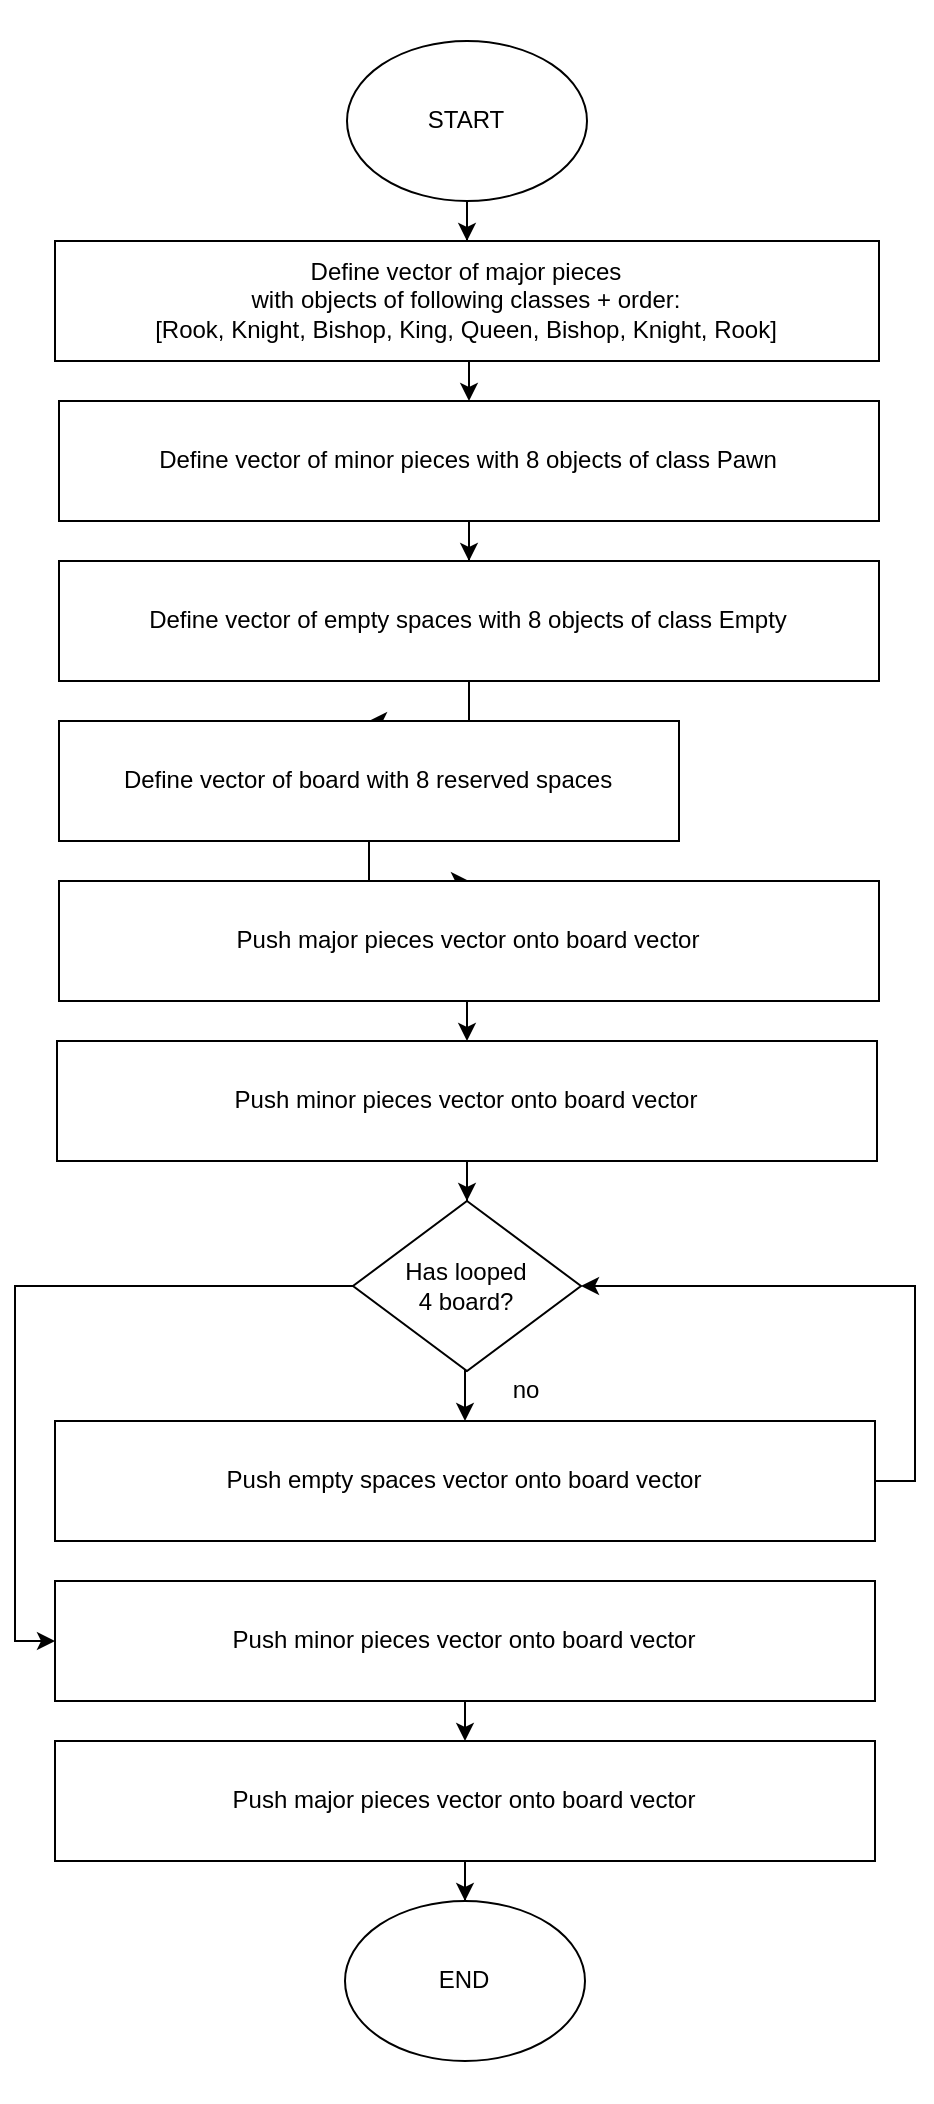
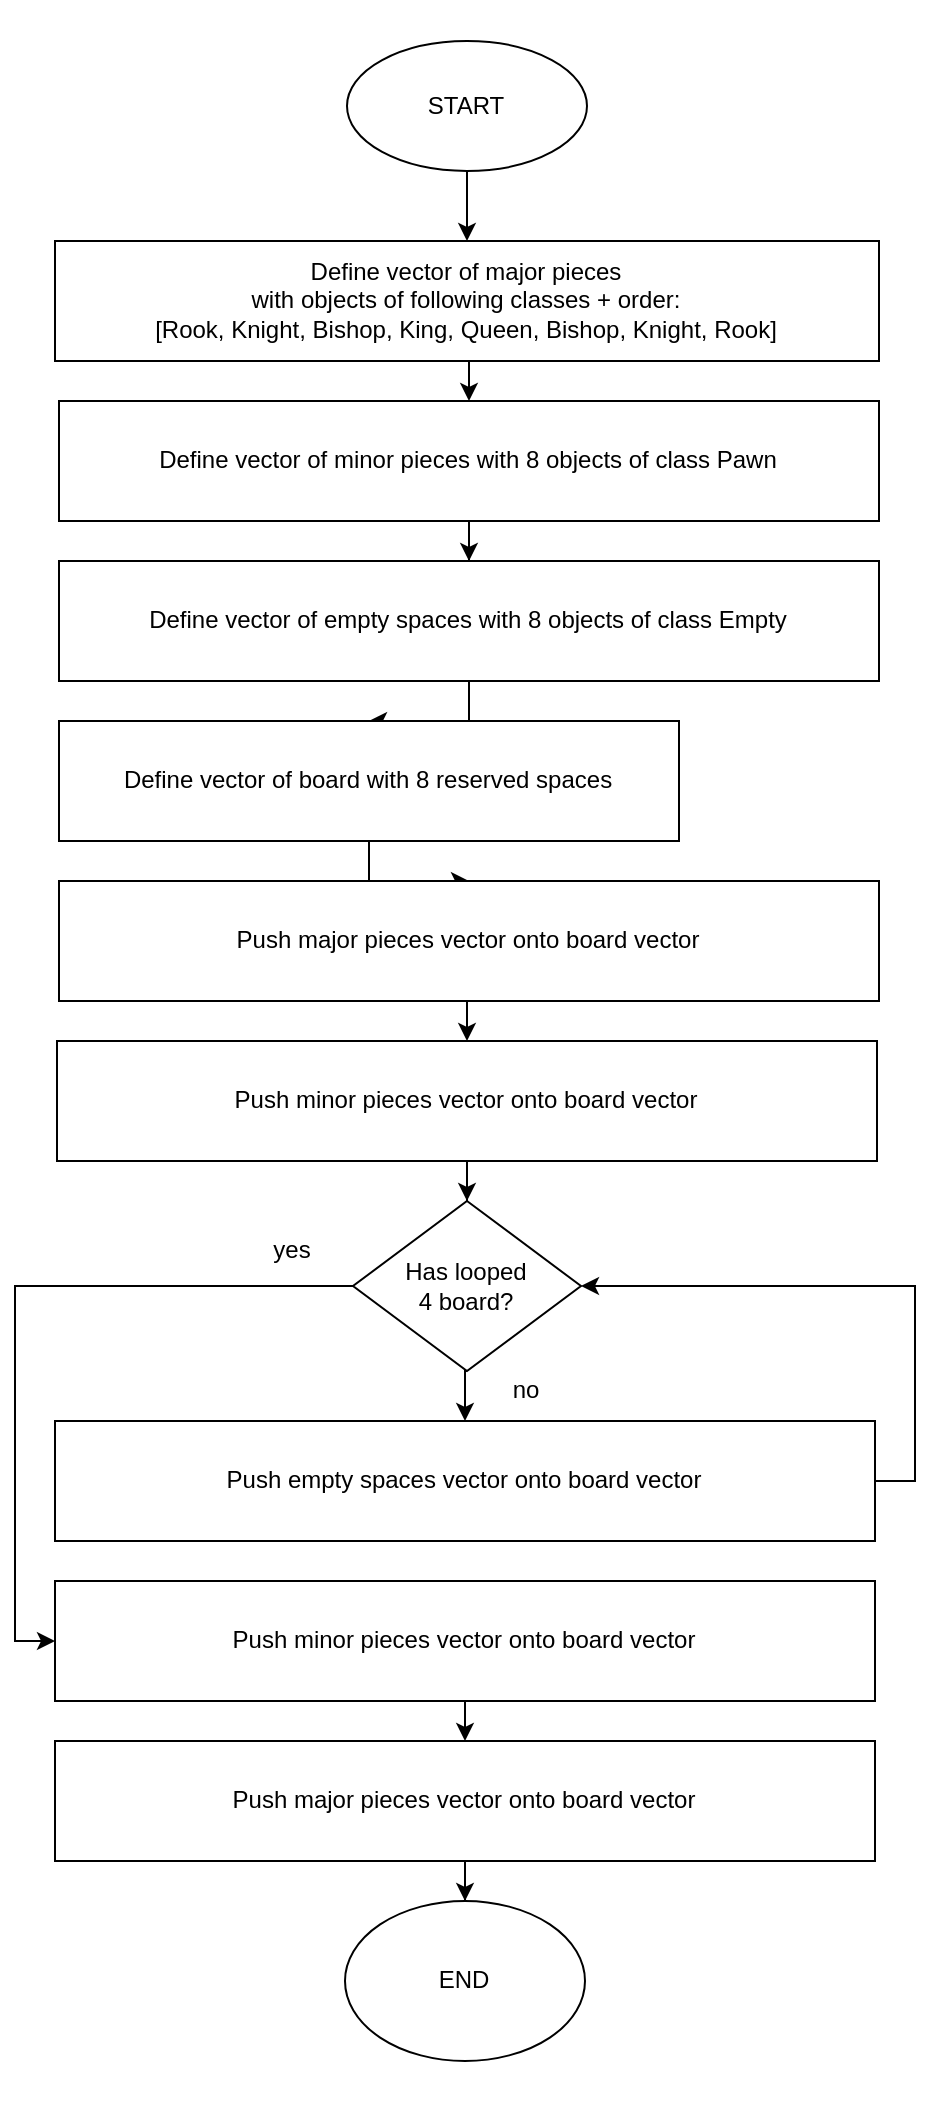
(467, 121) -> (467, 106)
none -> (293, 1251)
